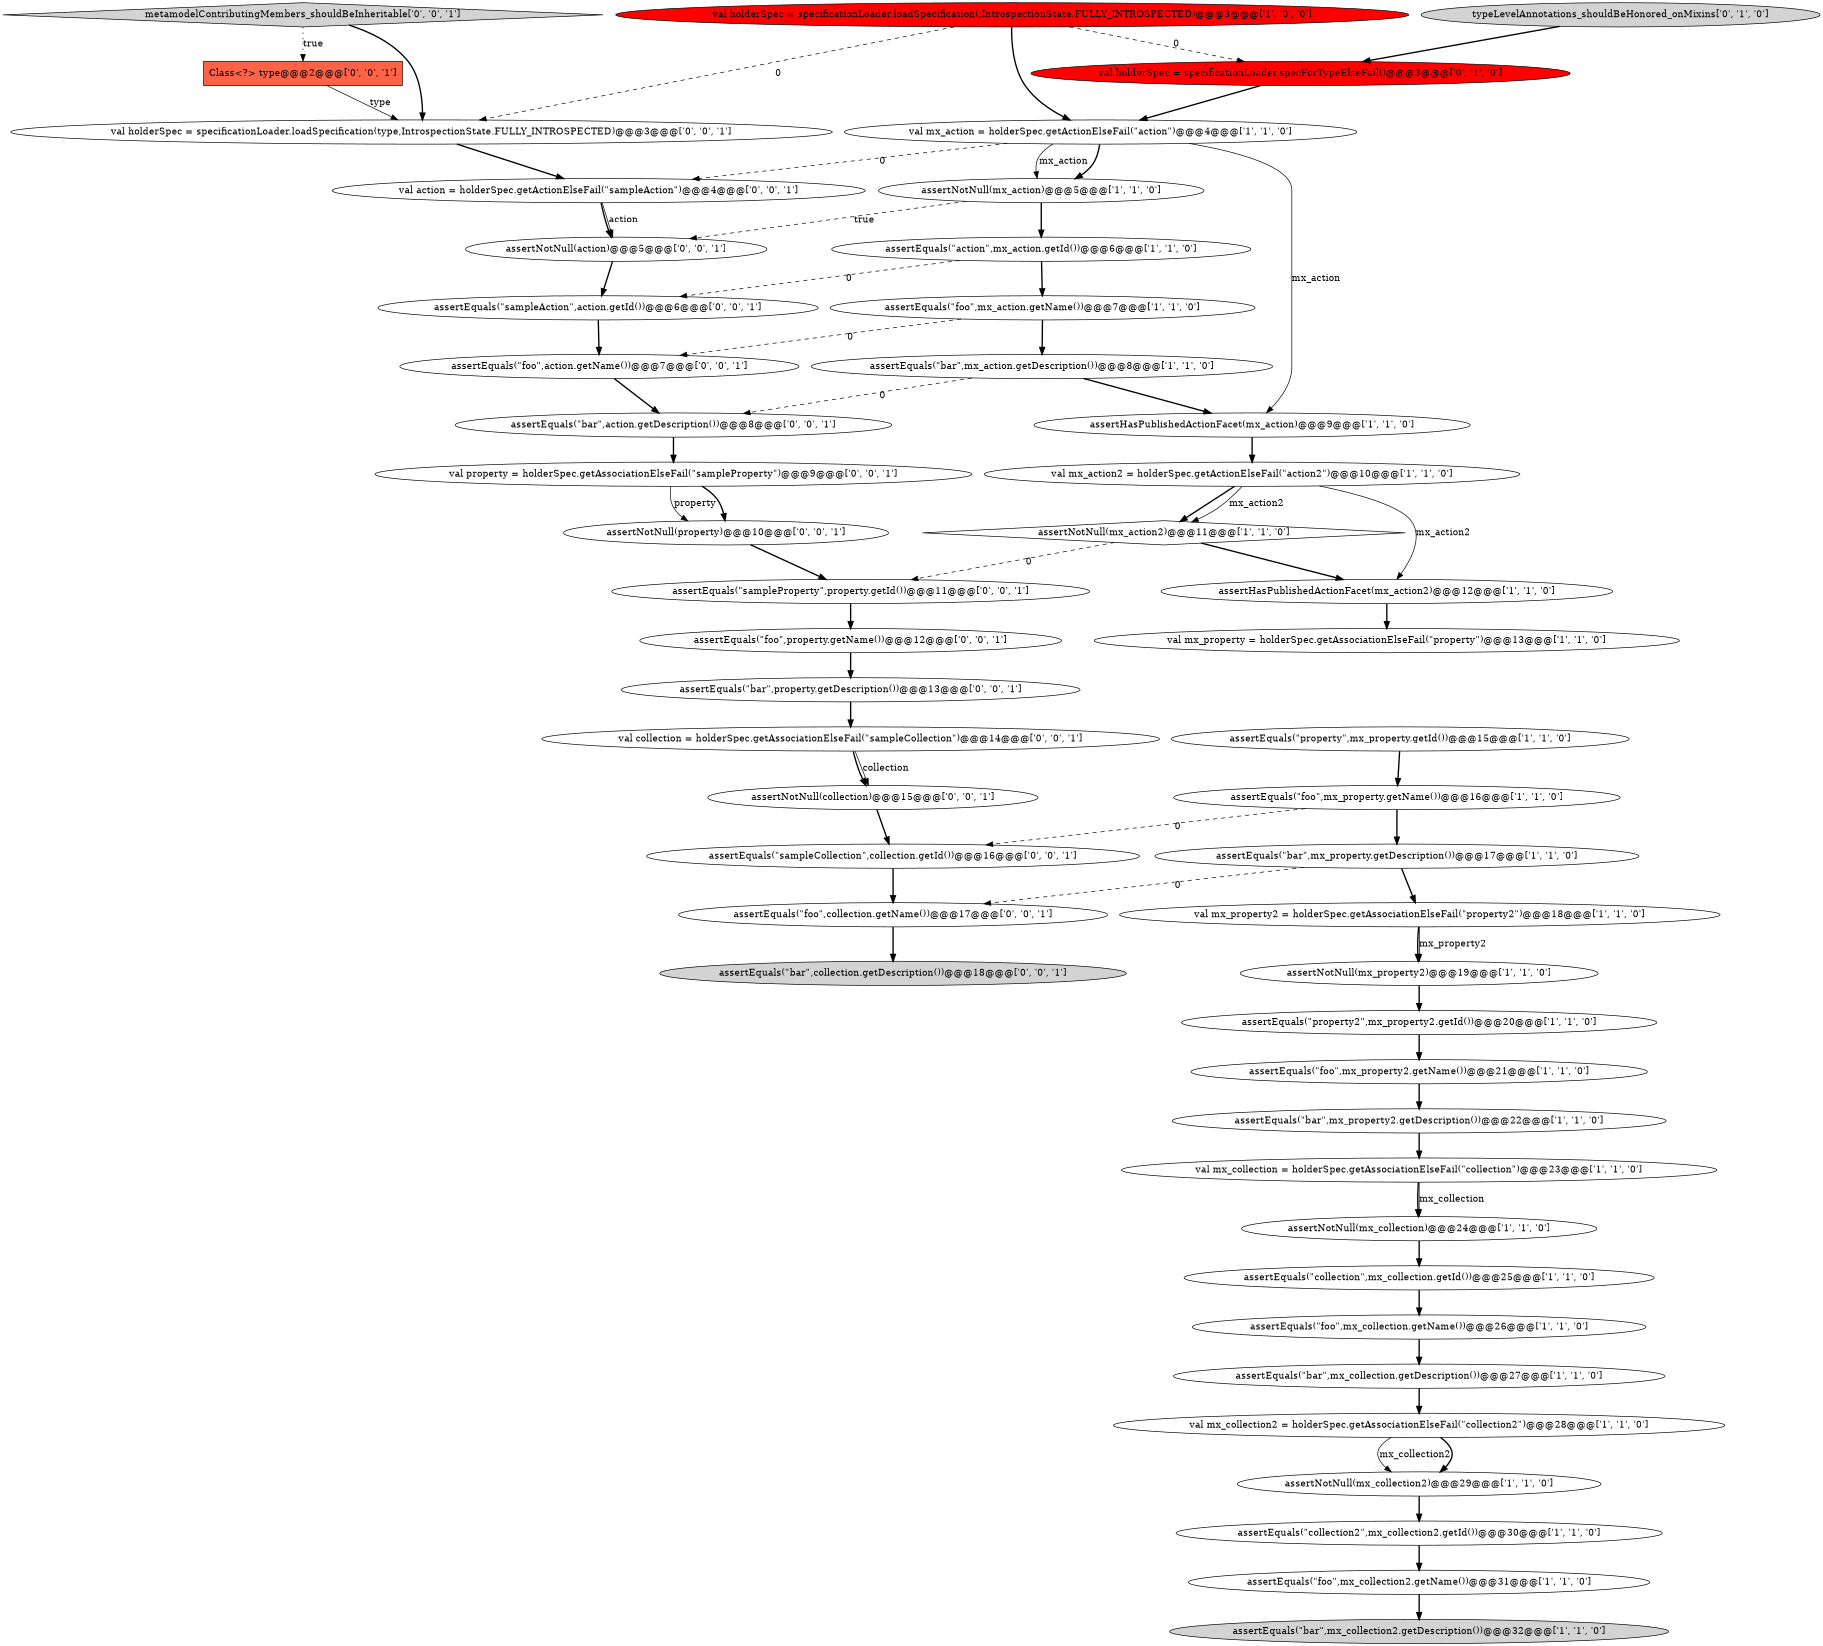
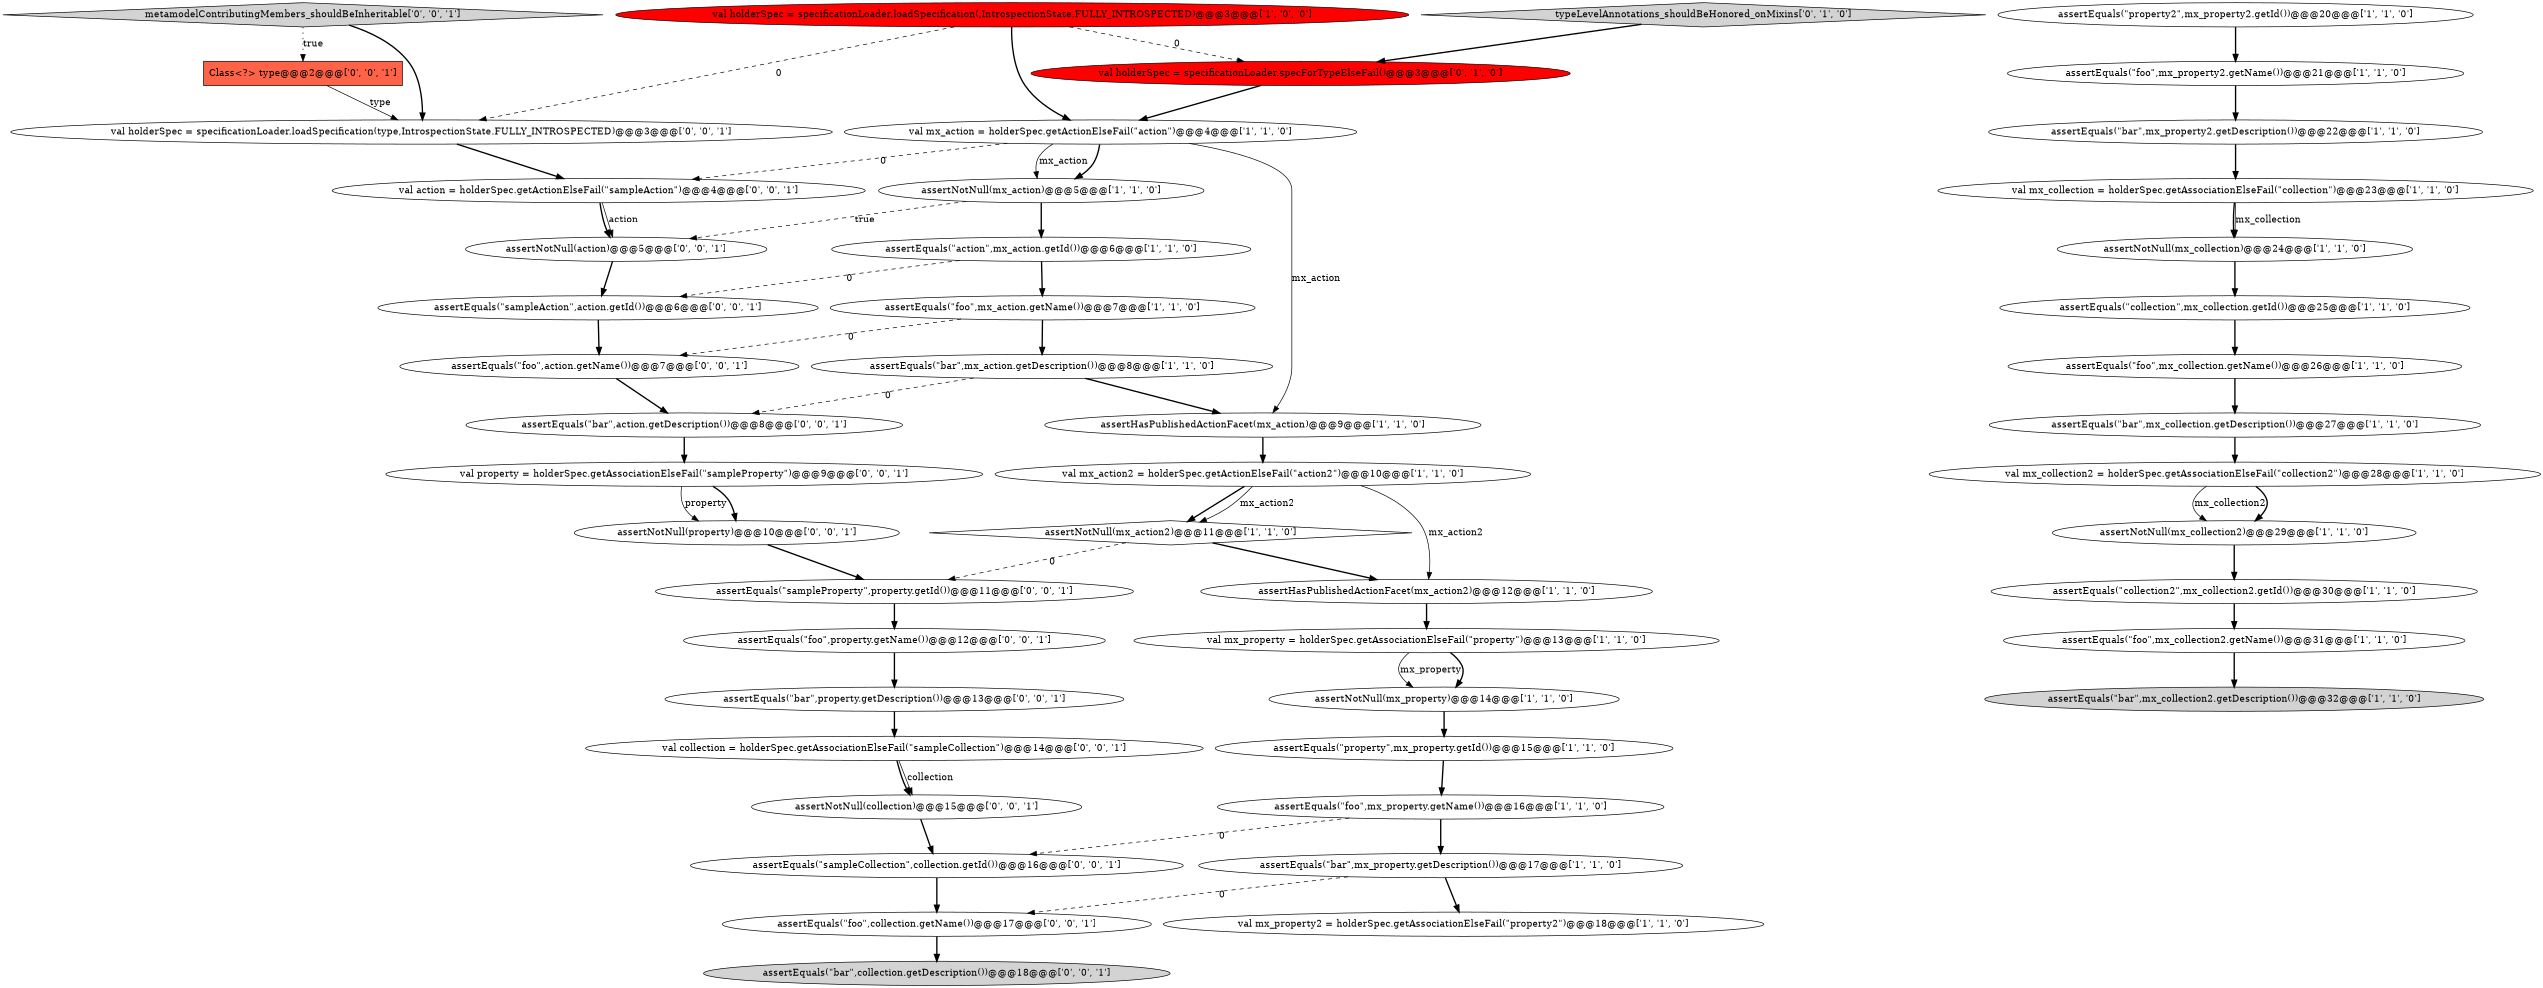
(1621, 15) -> (1703, 15)
none -> (1444, 699)
(1419, 973) -> none
